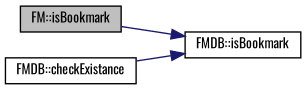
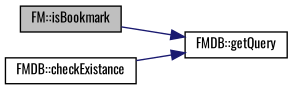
(243, 45) -> (236, 45)
